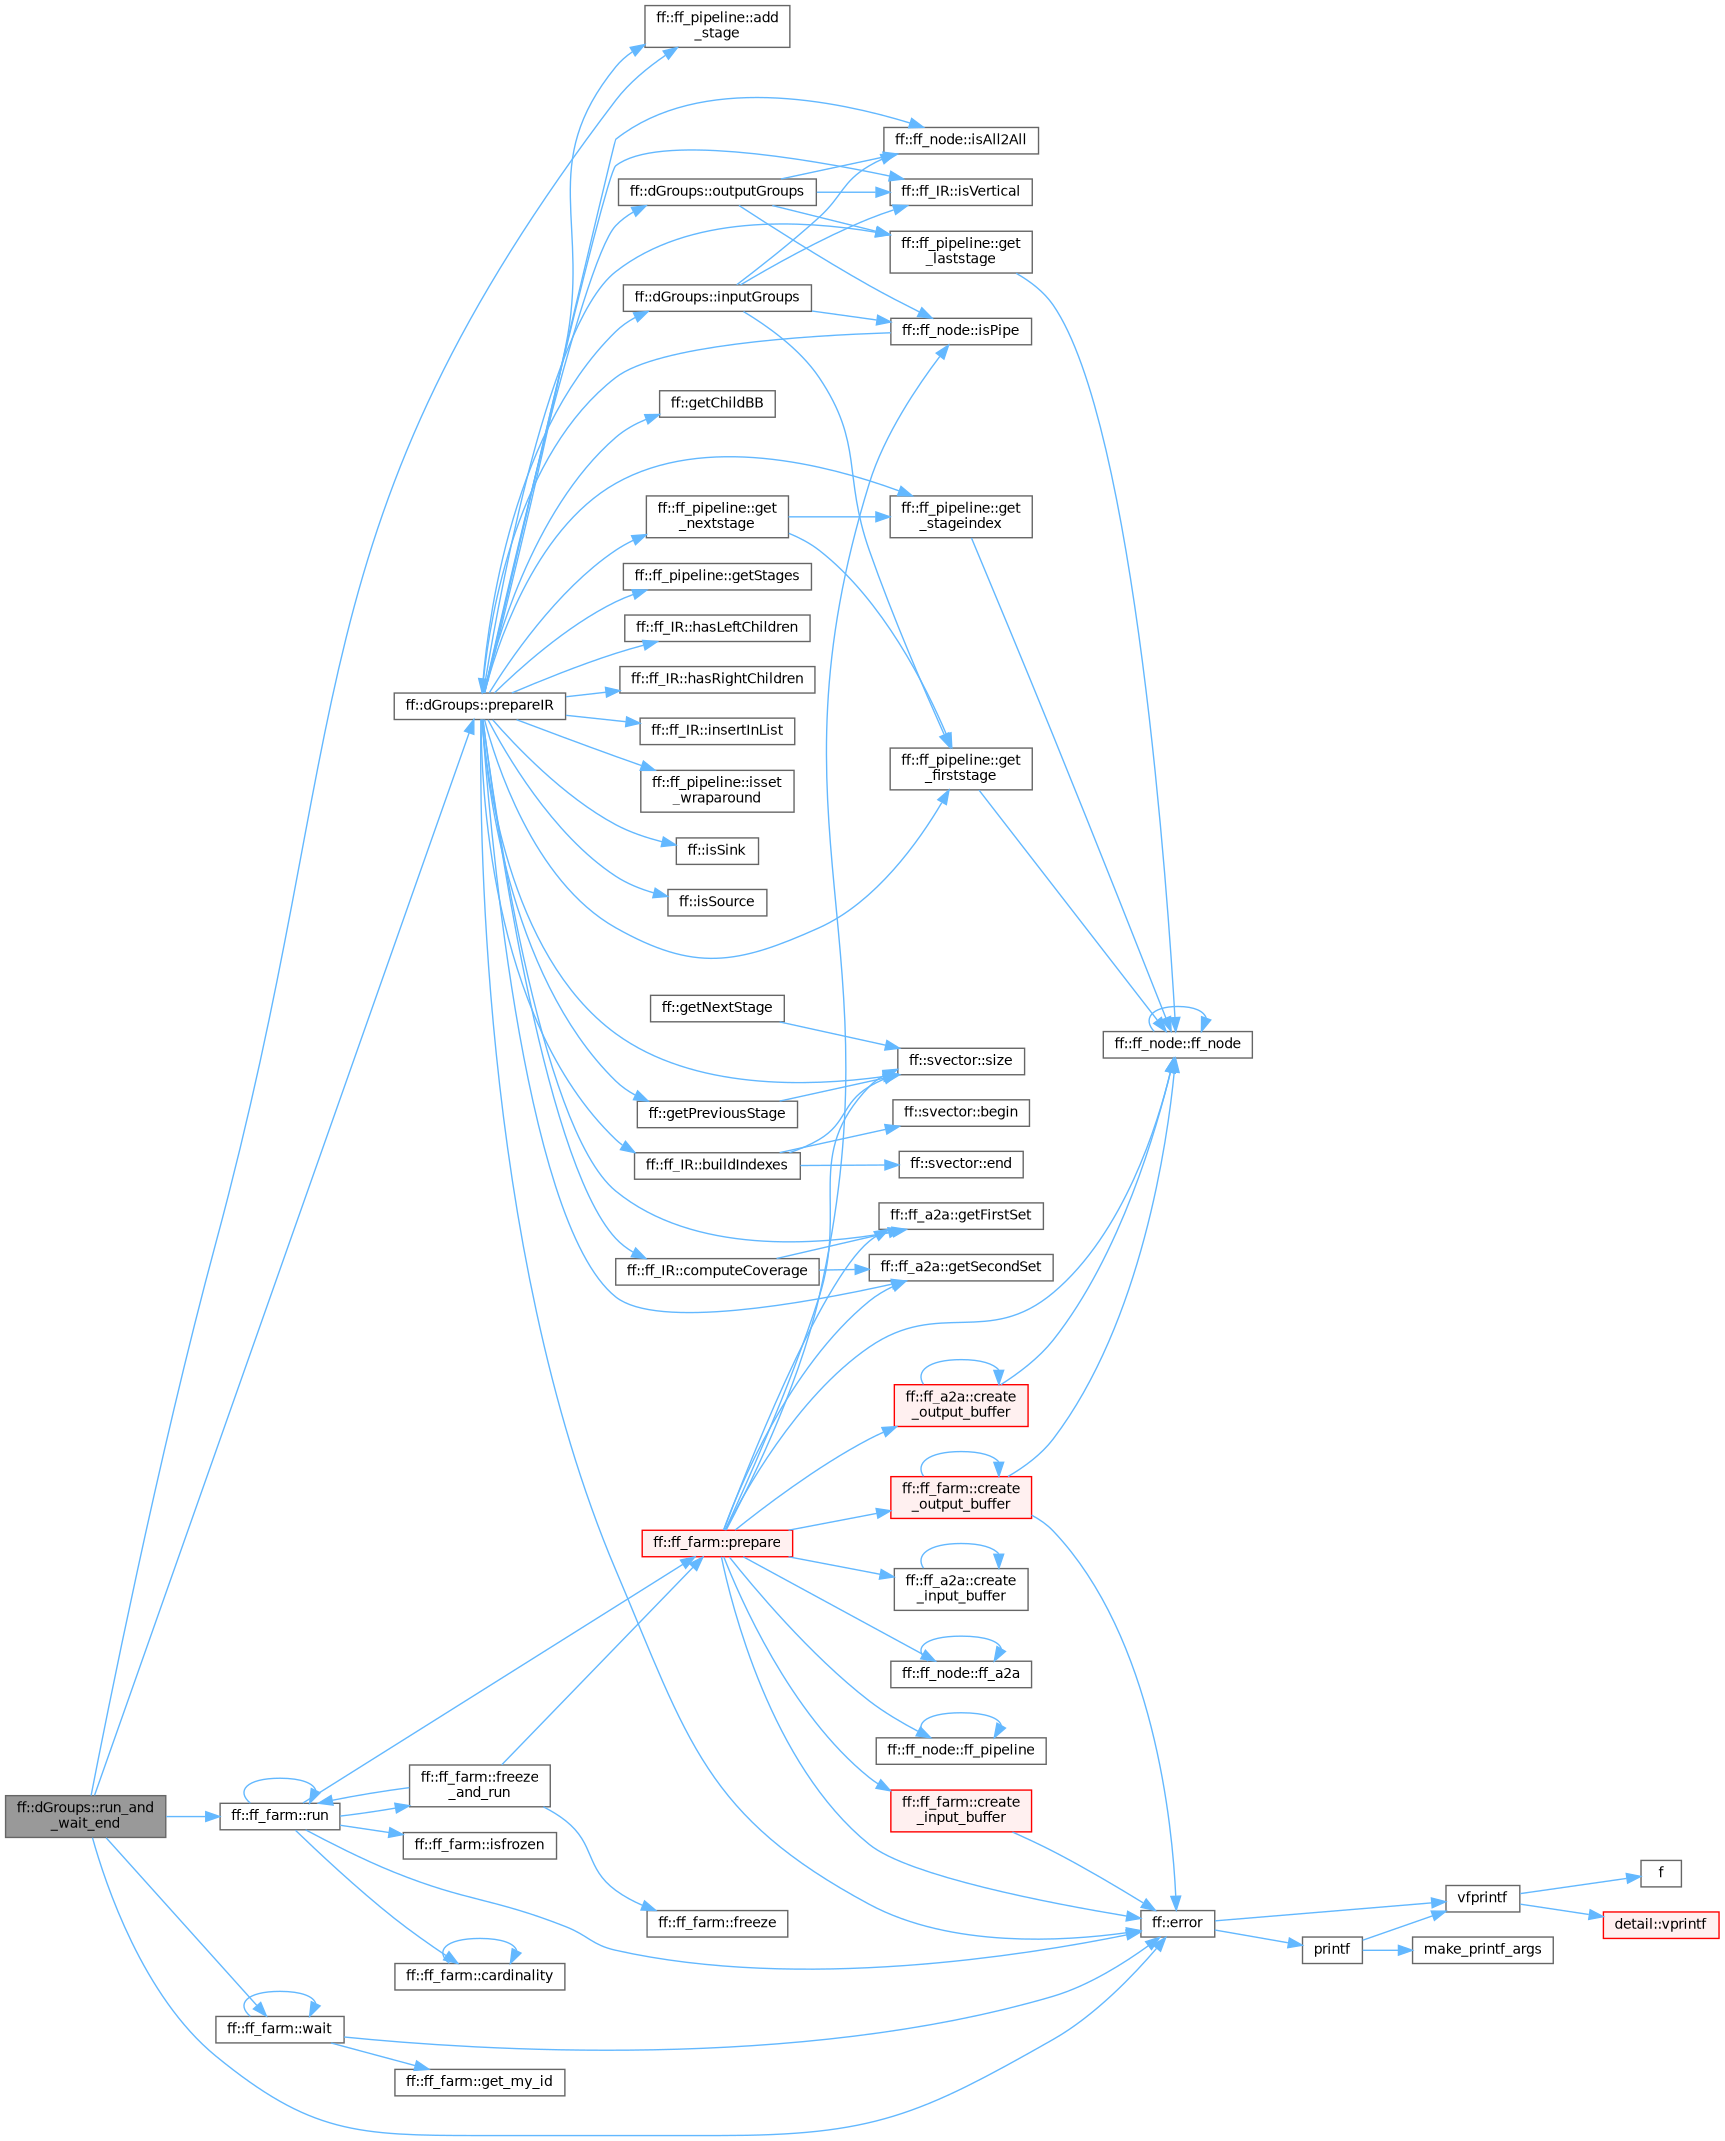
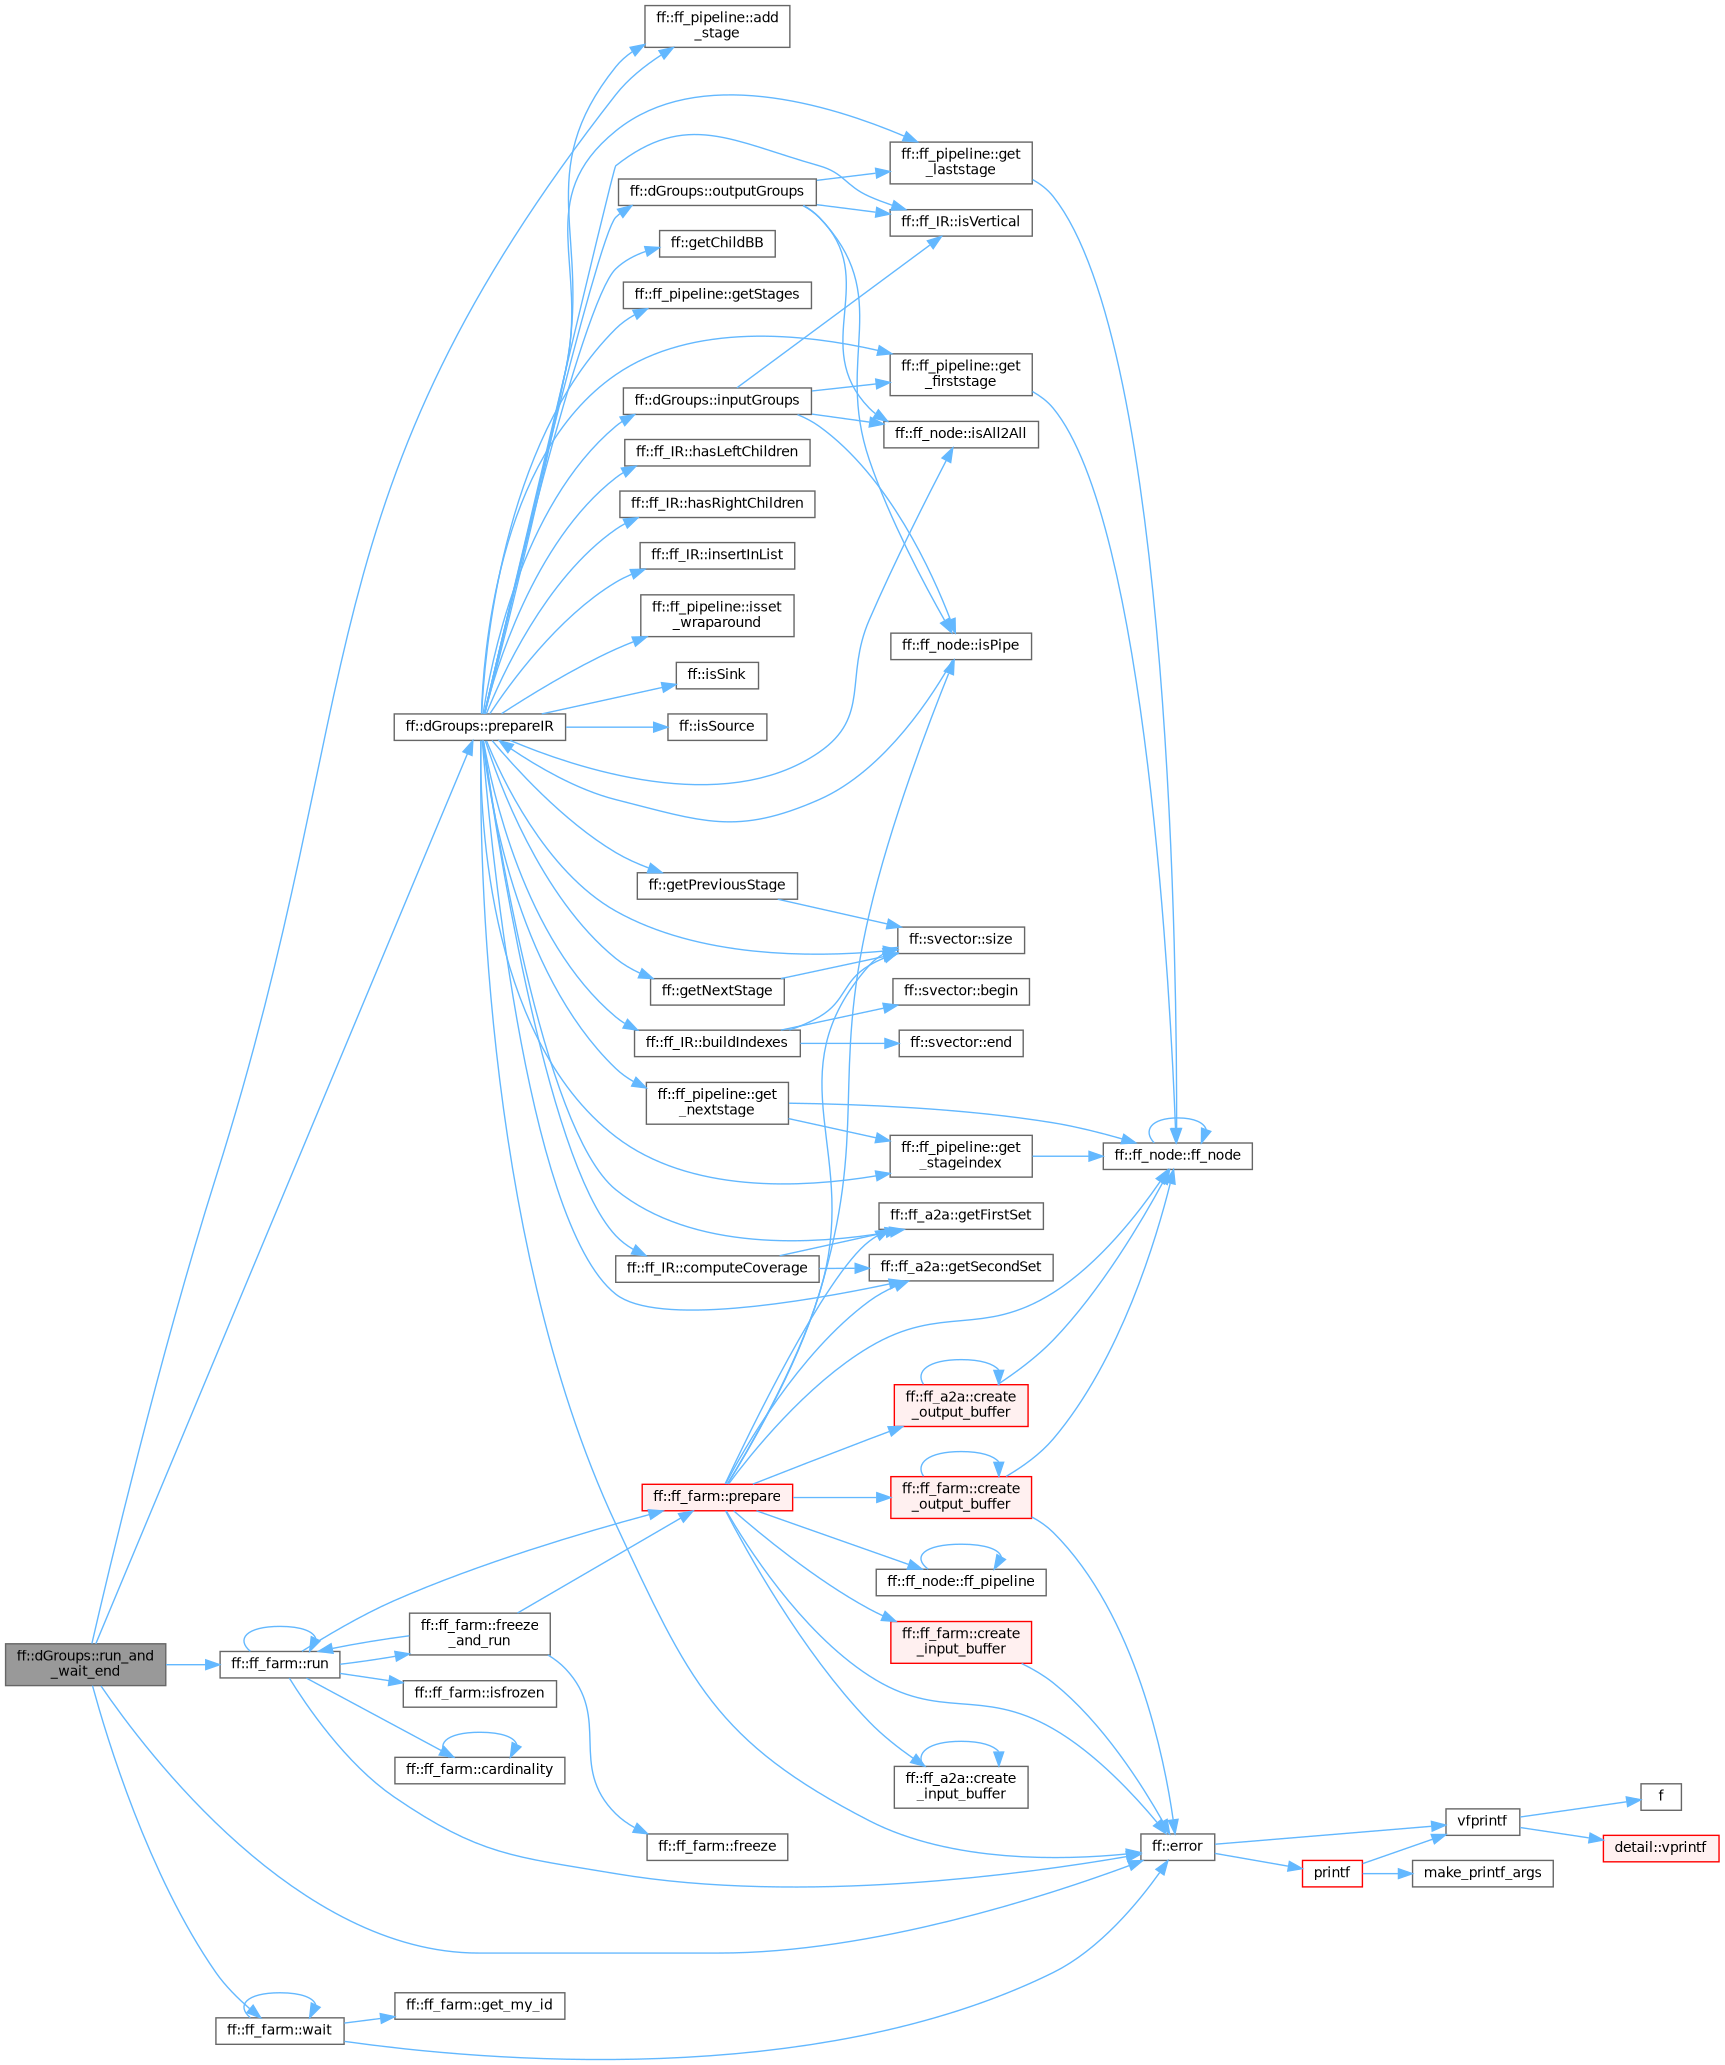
(884, 620) -> (957, 1111)
none -> (543, 871)
(961, 1674) -> none
(1332, 1950) -> (1332, 1874)
